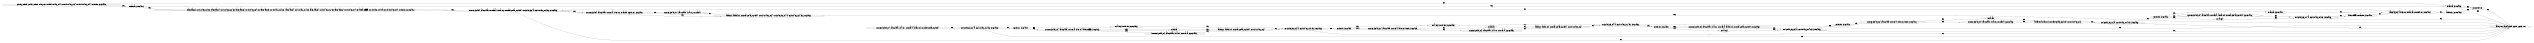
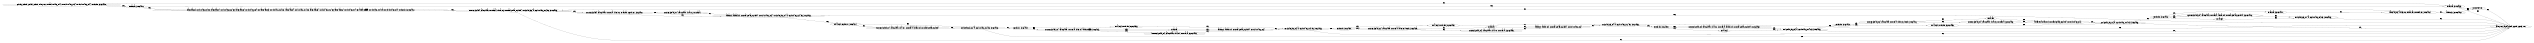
(2467, 7) -> (2465, 9)
(2360, 16) -> none
none -> (846, 24)
none -> (1943, 25)
